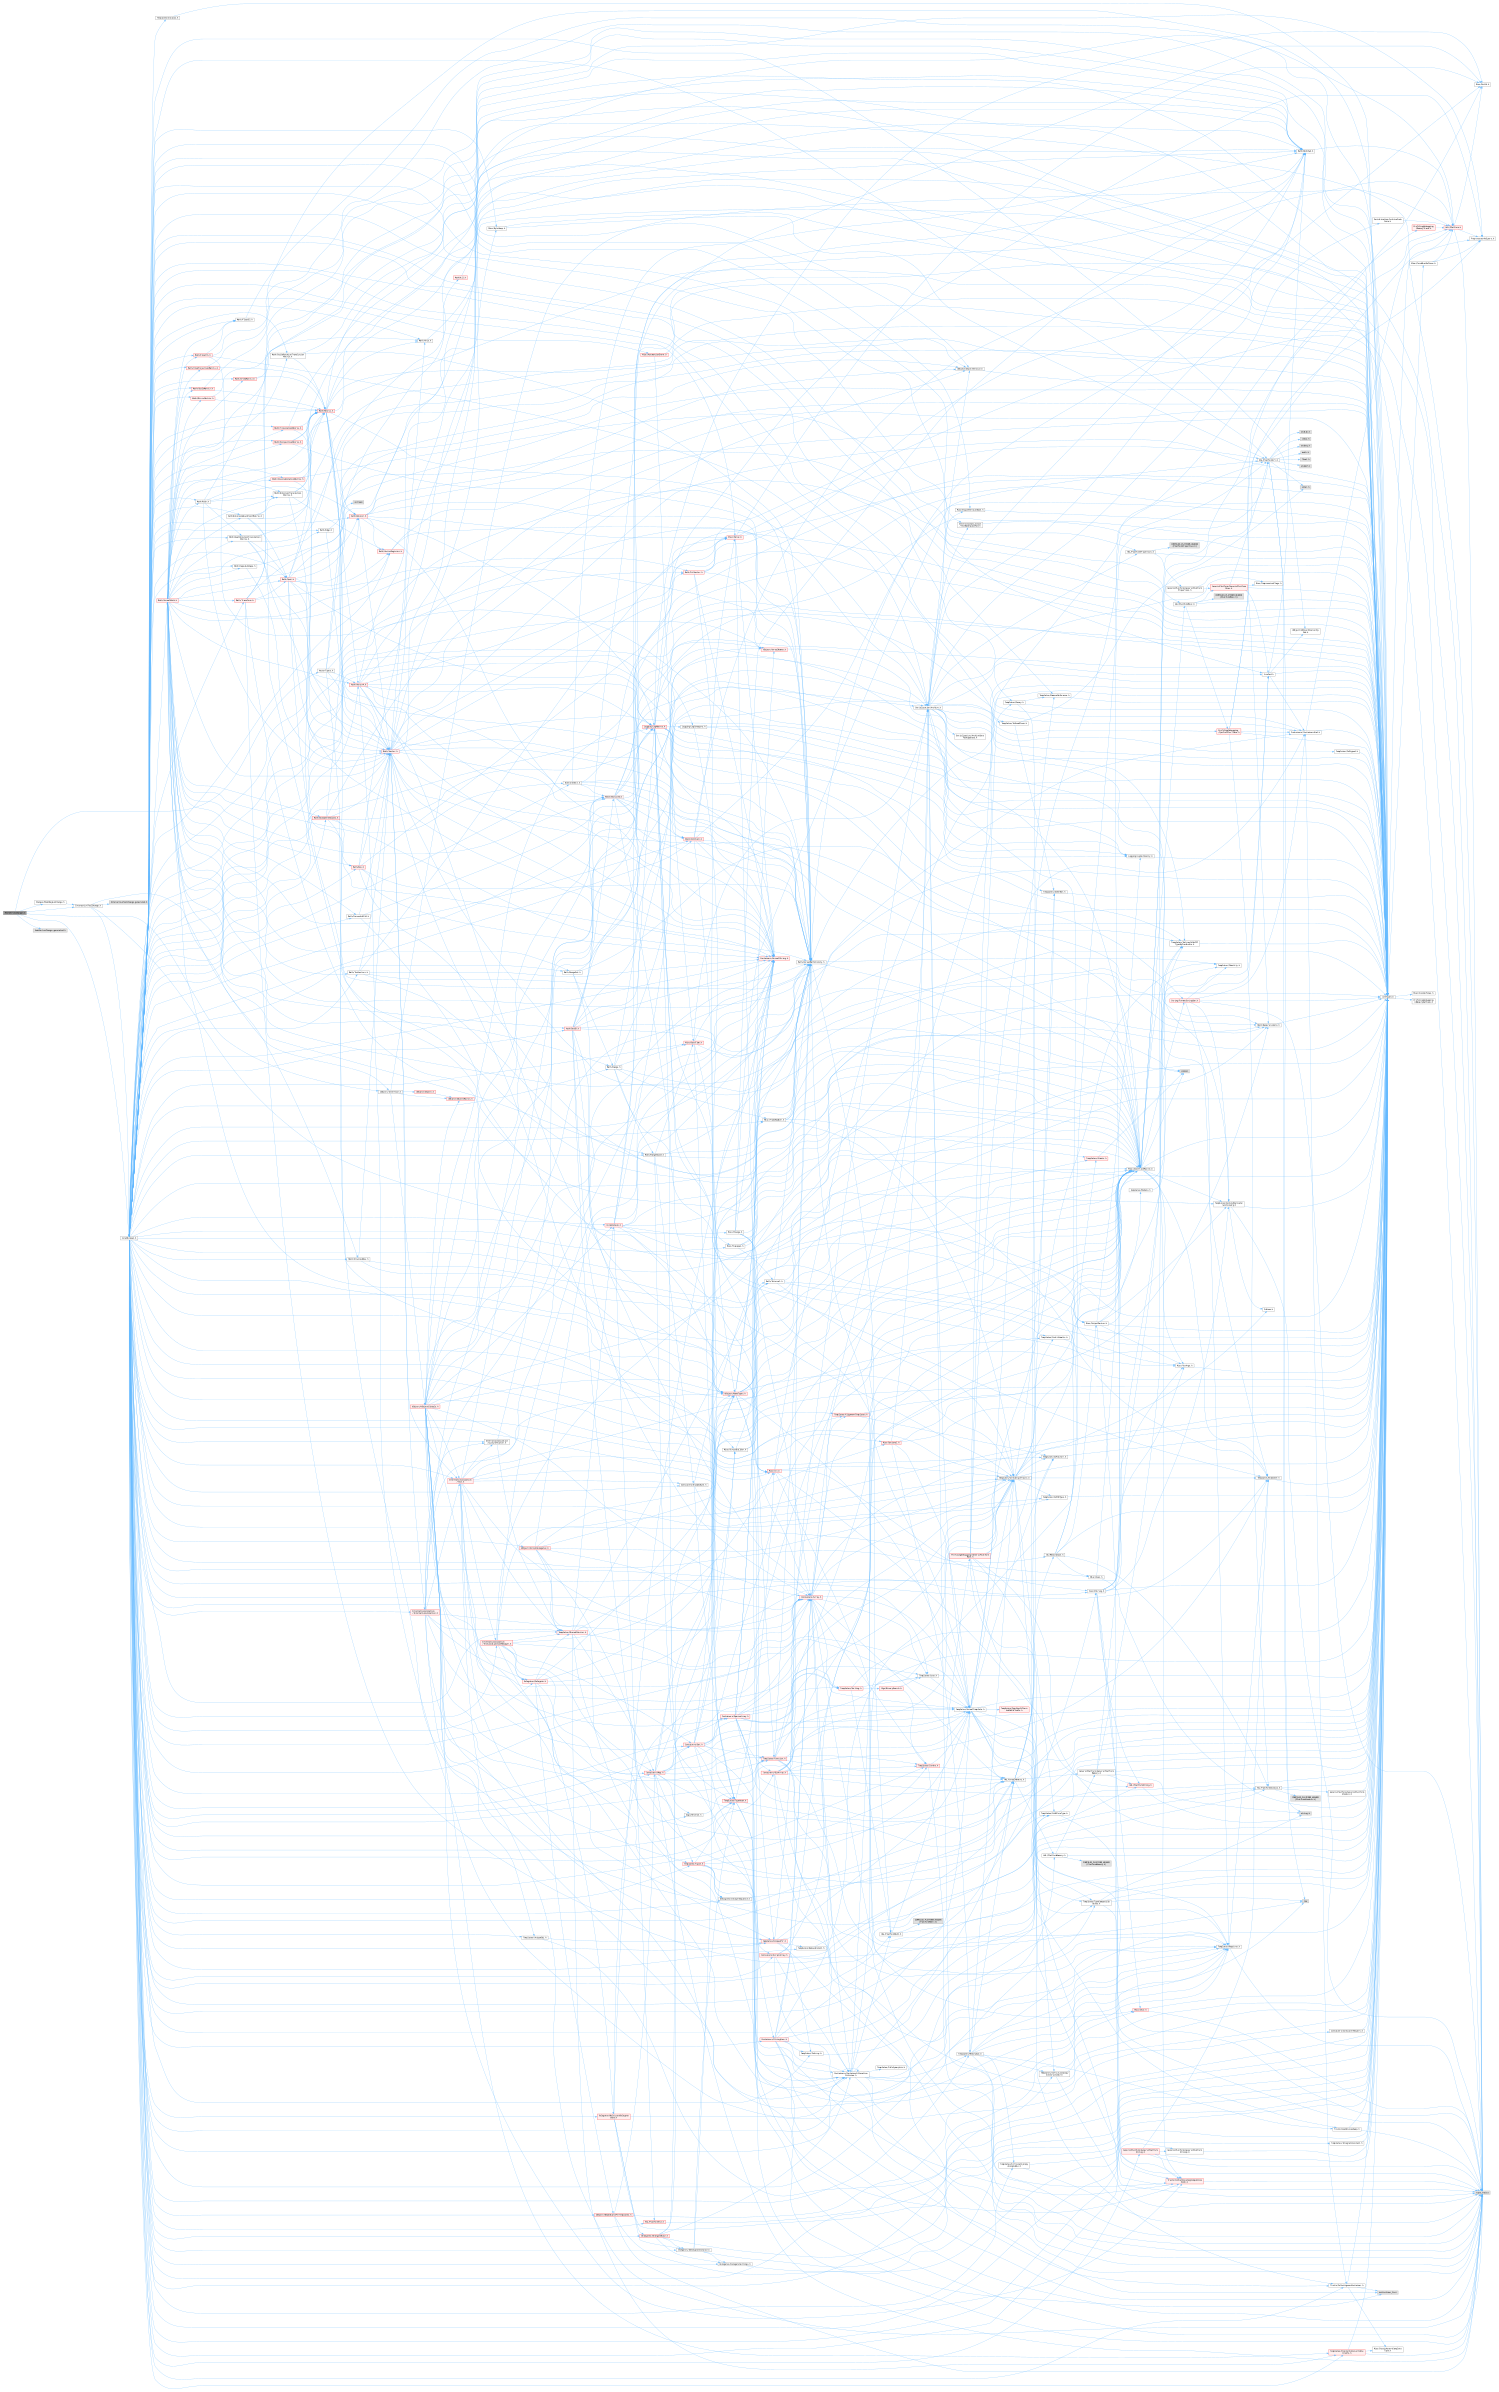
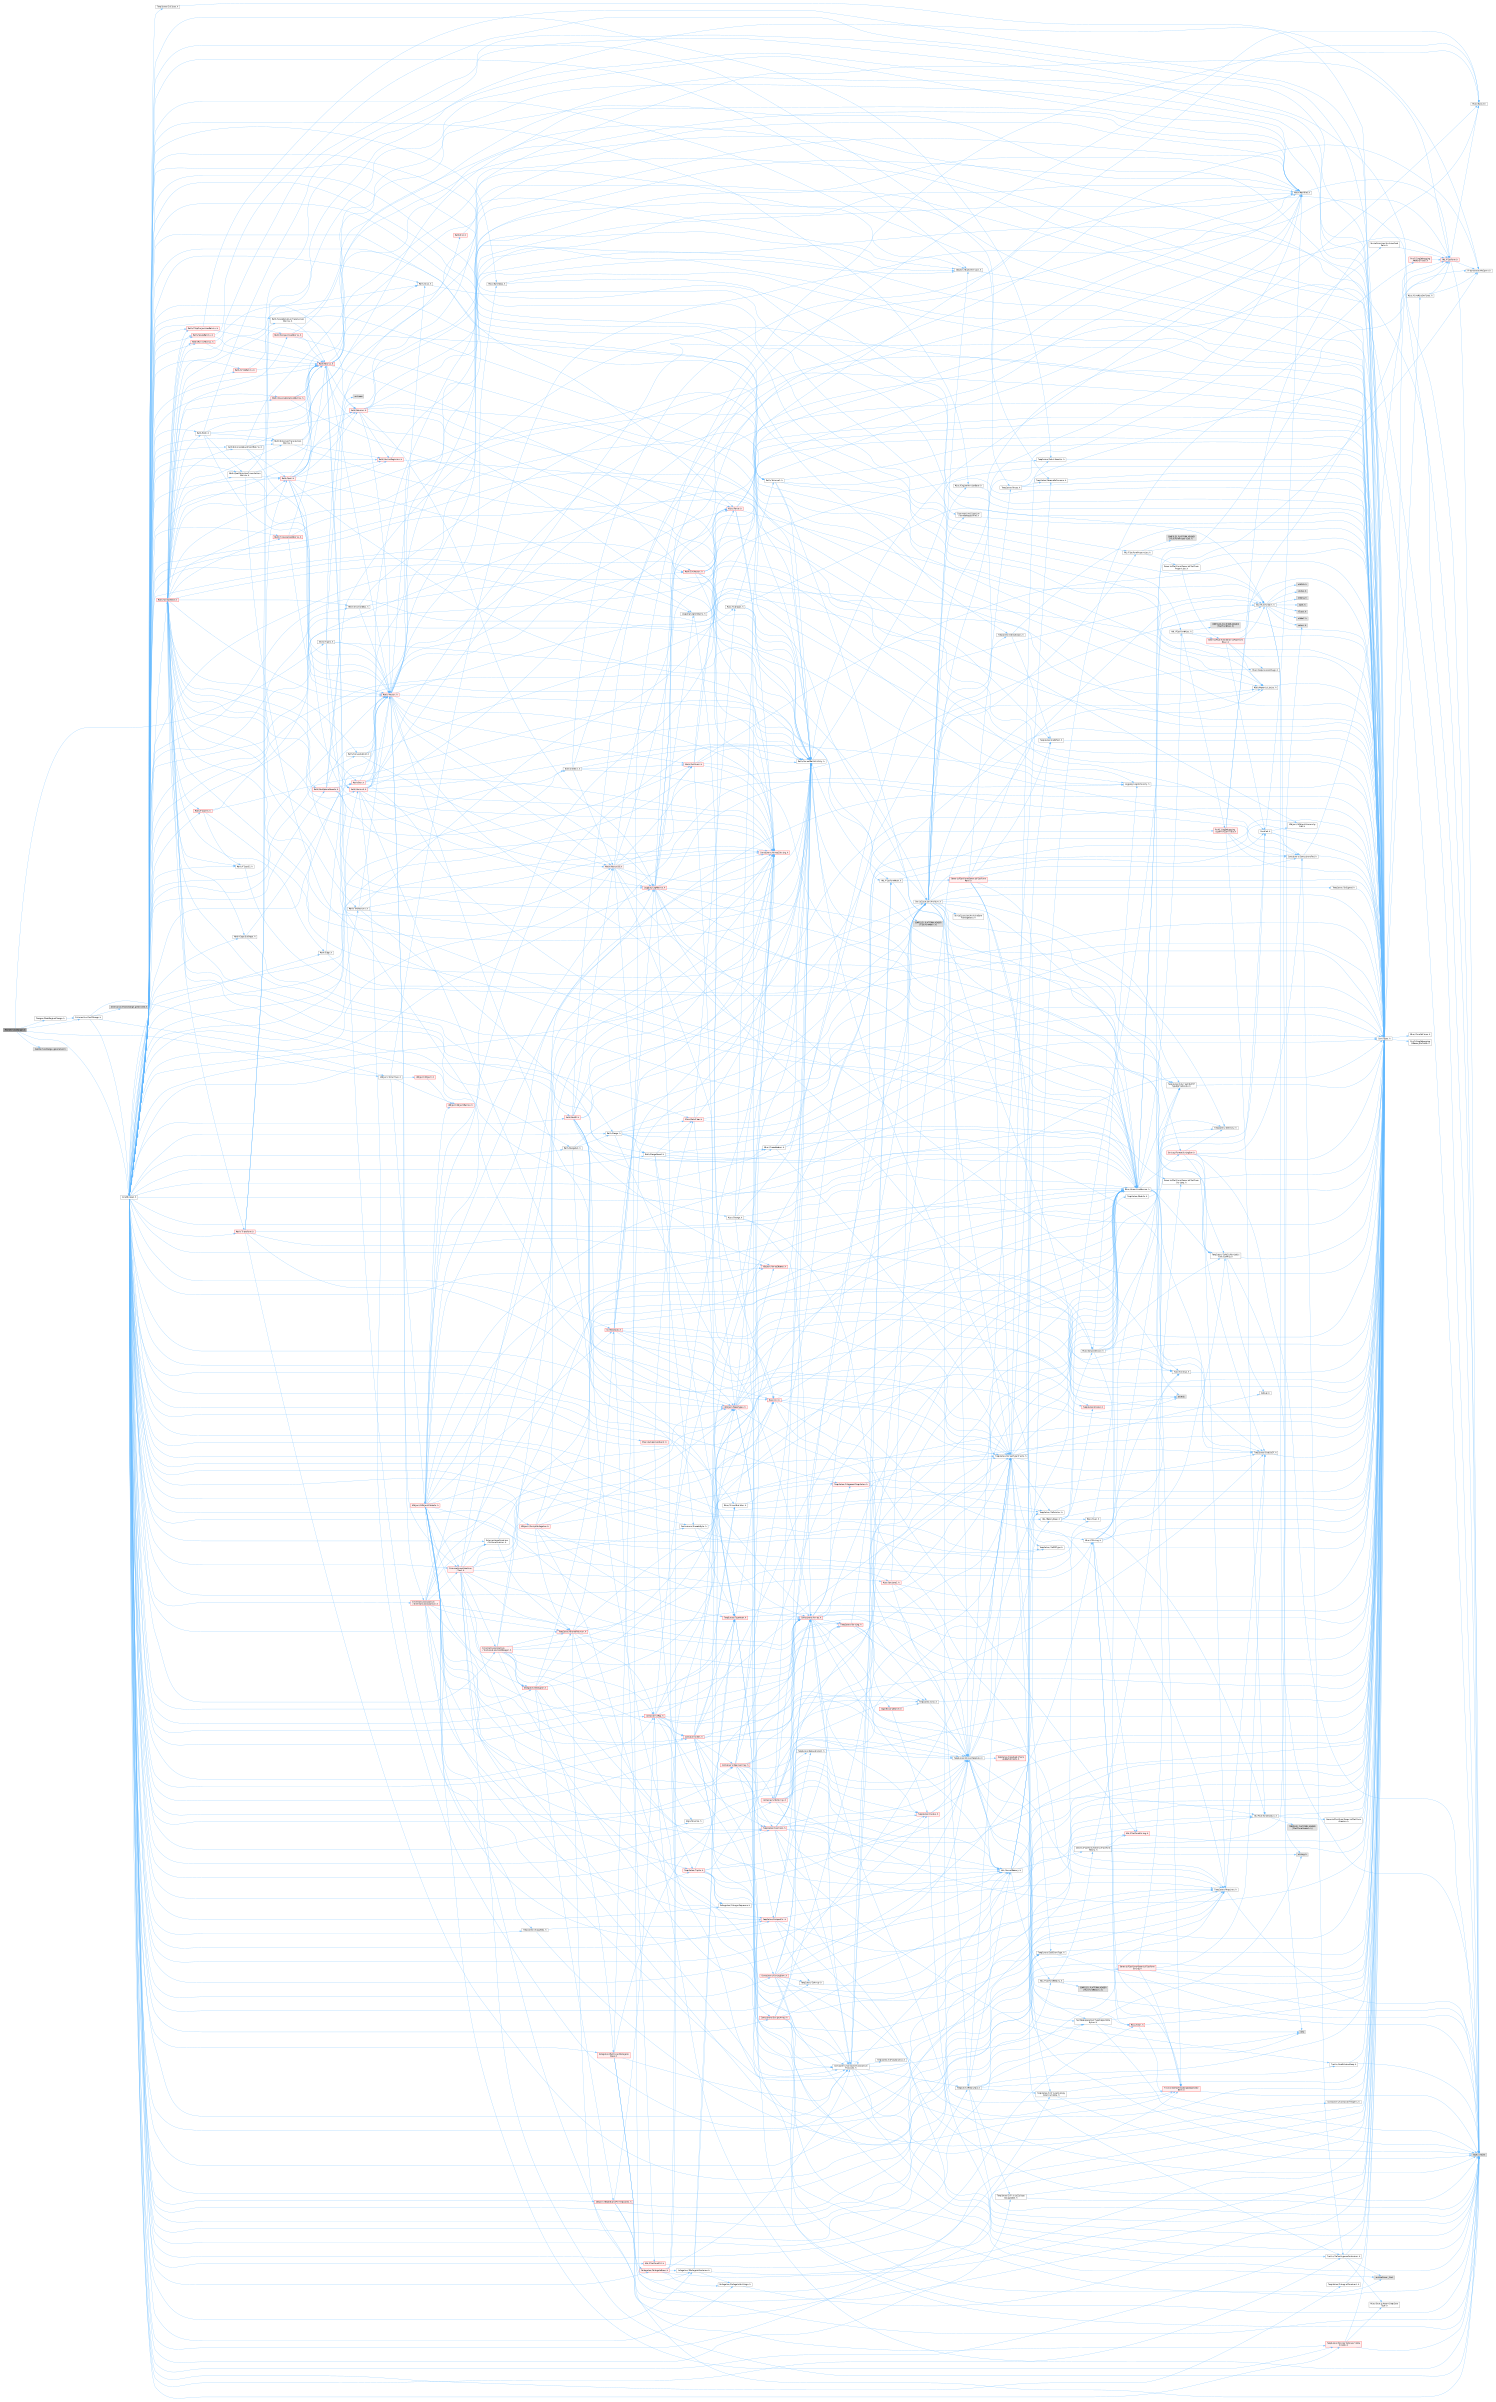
(466, 668) -> (488, 529)
(970, 1556) -> (968, 880)
(1096, 1903) -> (1093, 2021)
